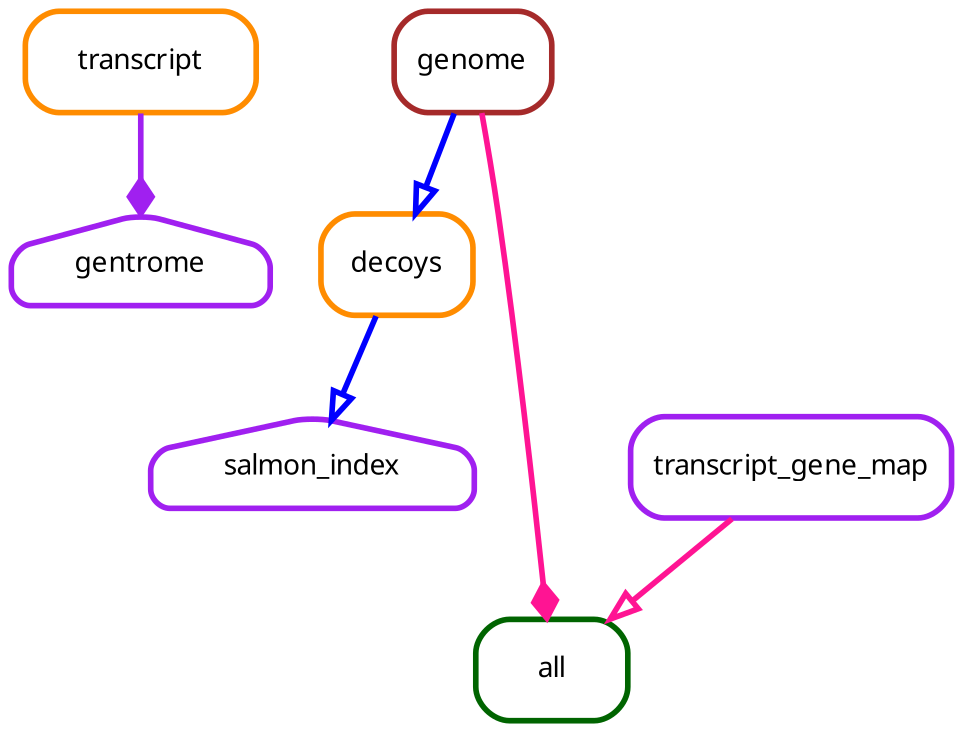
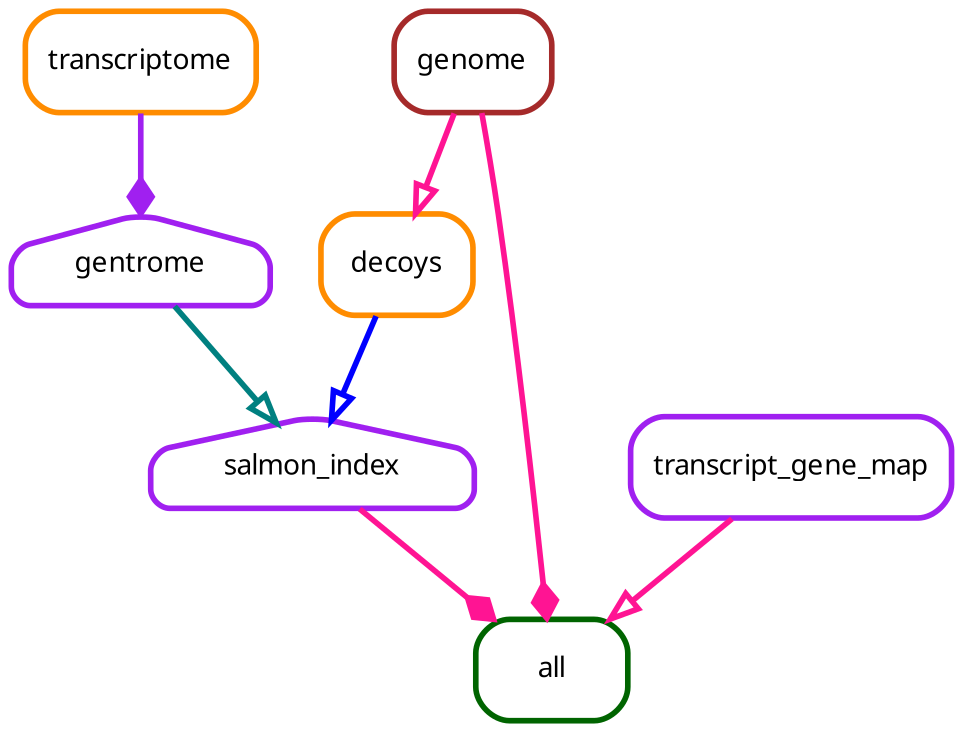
(141, 62) -> (141, 62)
(440, 150) -> (440, 150)
none -> (216, 354)
none -> (413, 553)
